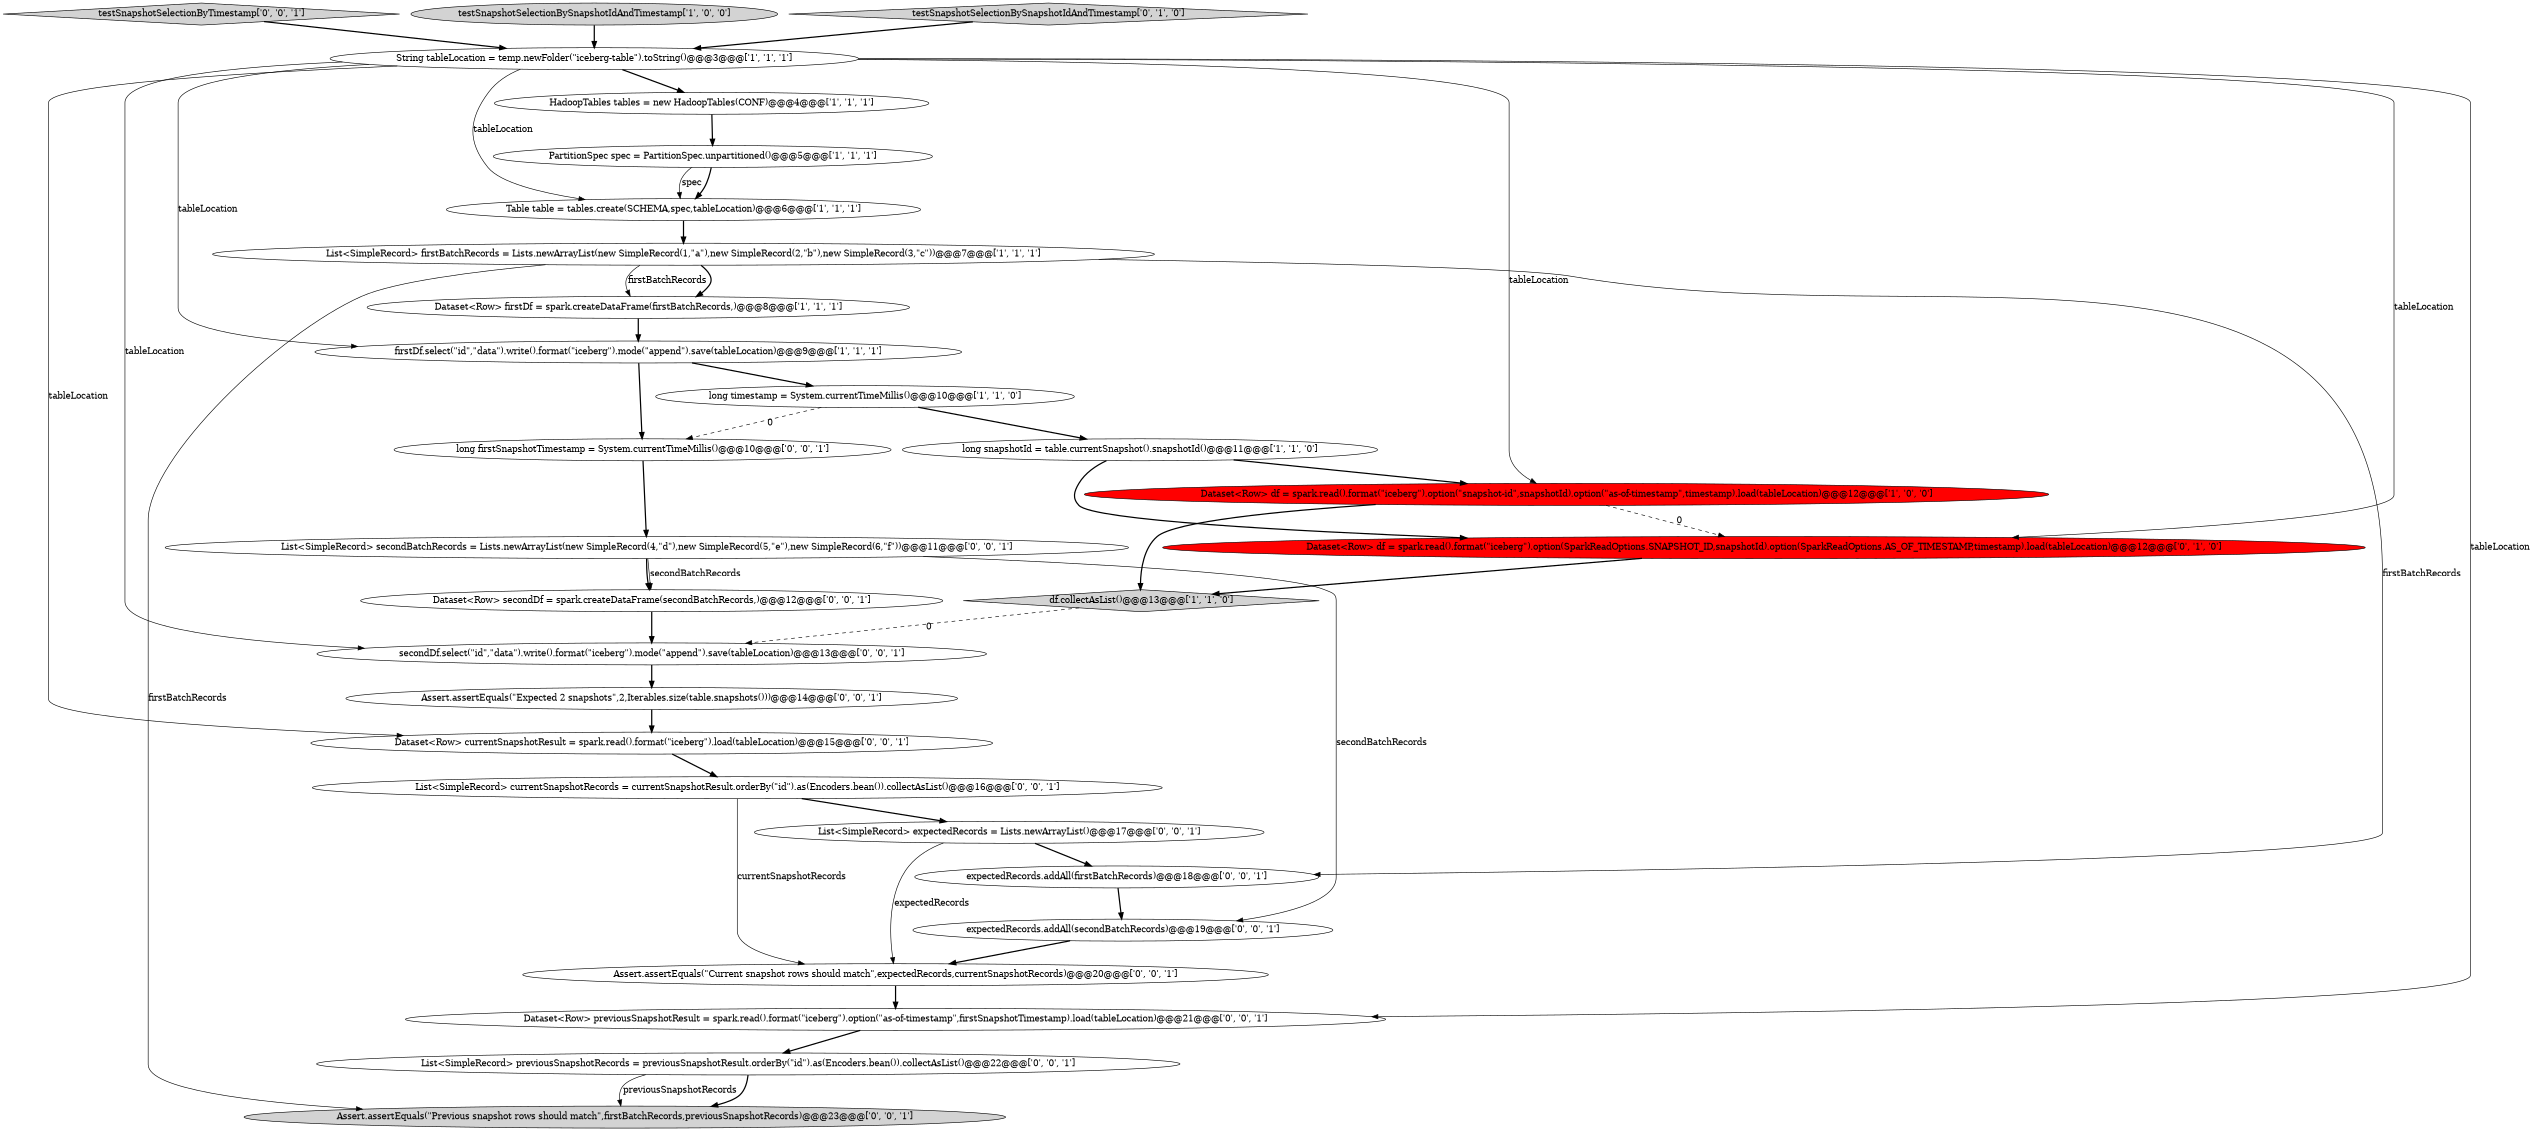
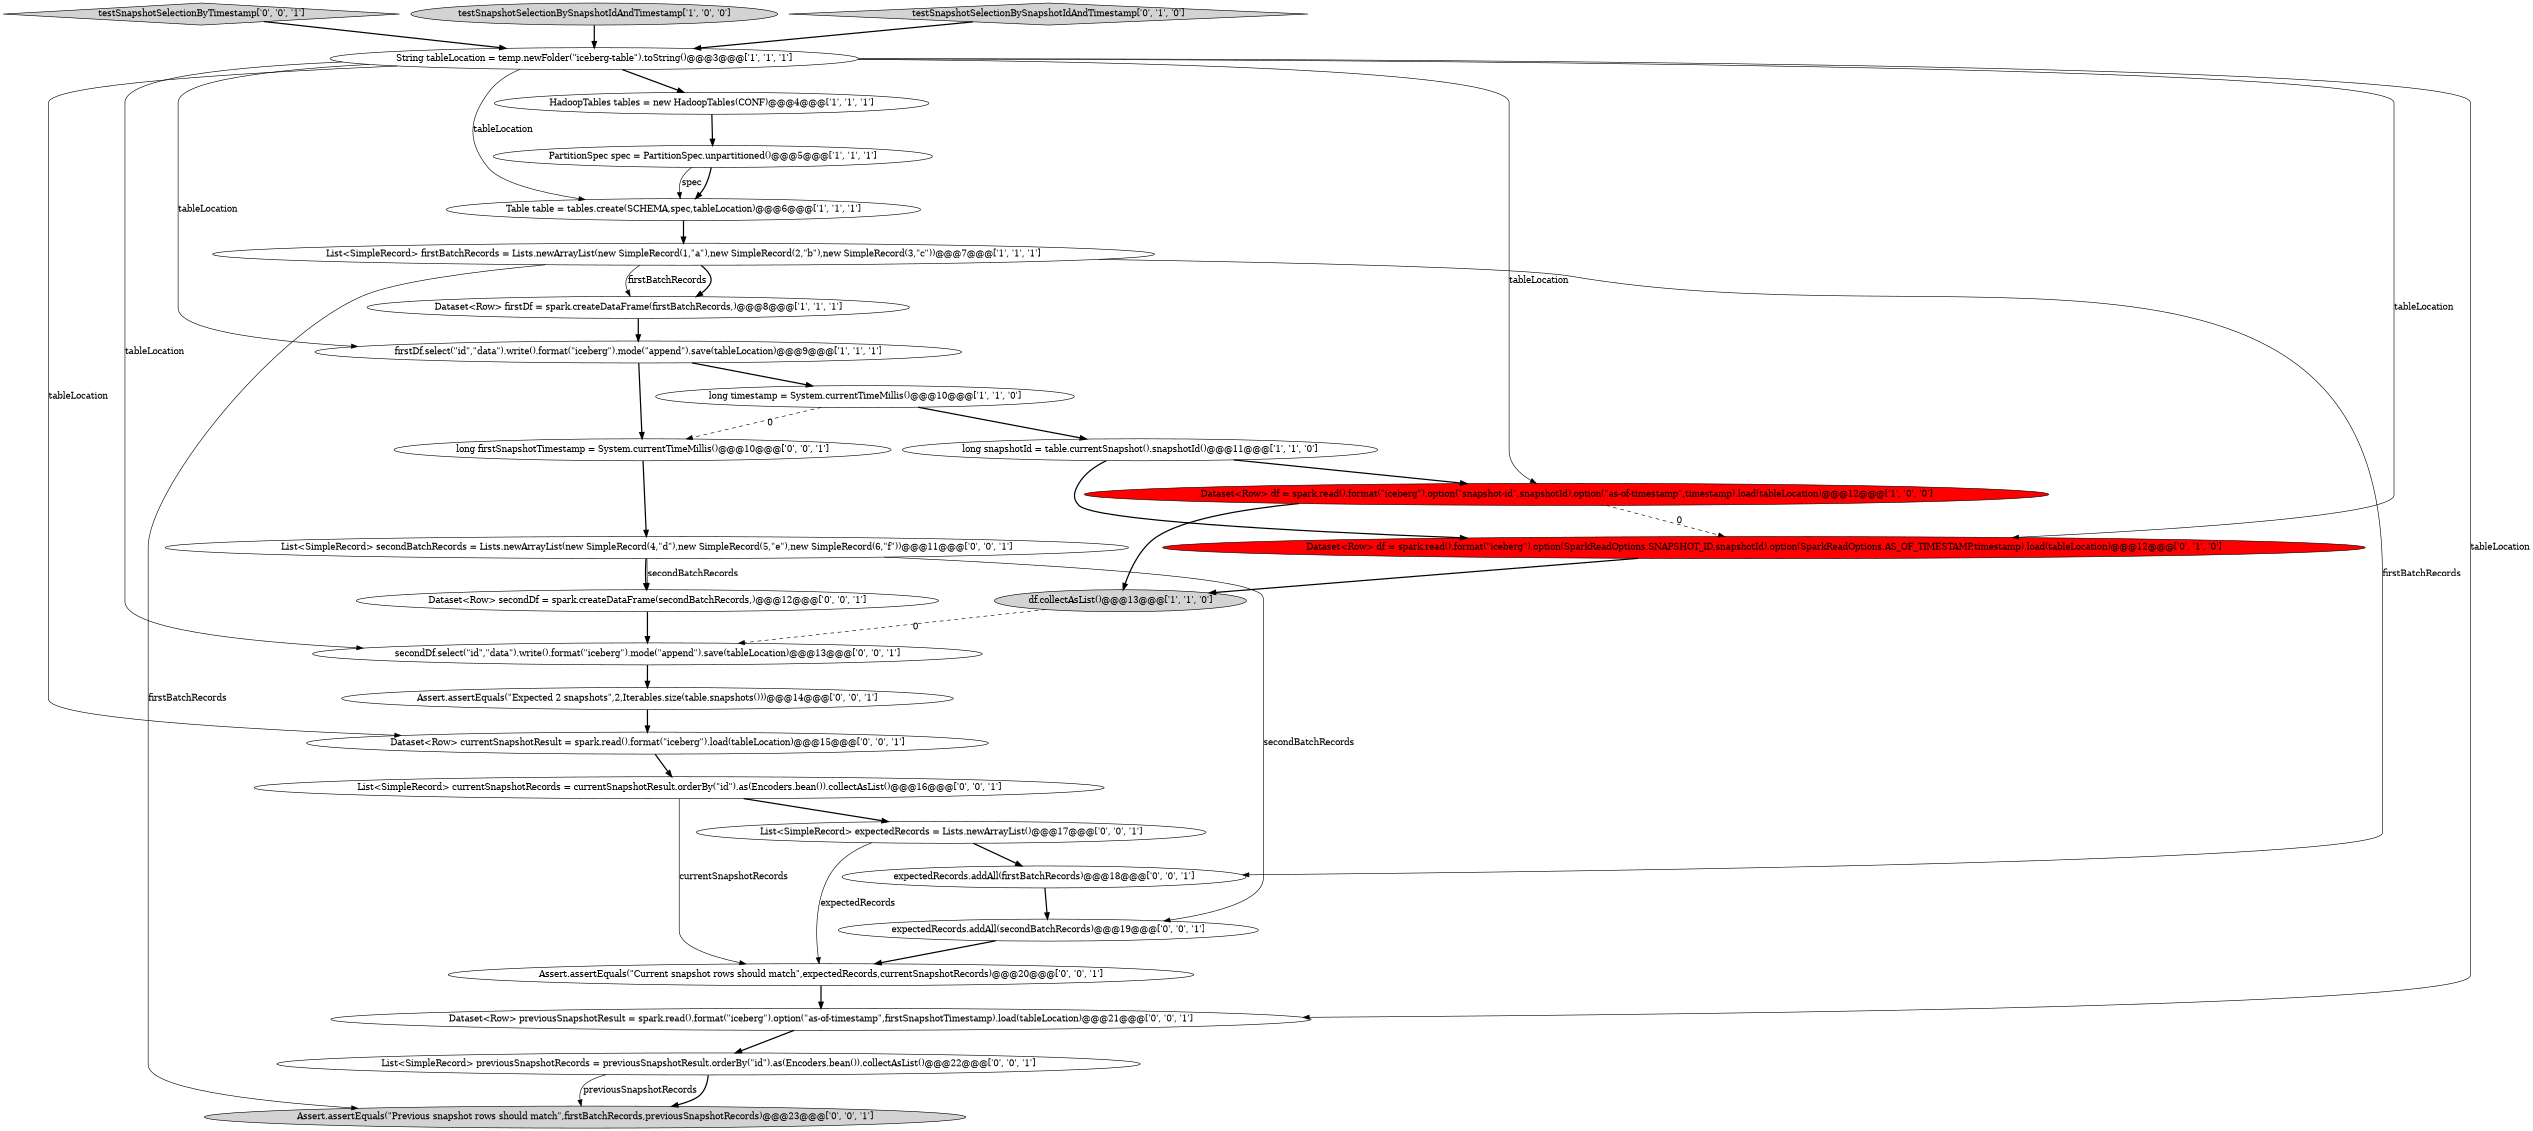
(1141, 601) -> (1120, 601)
